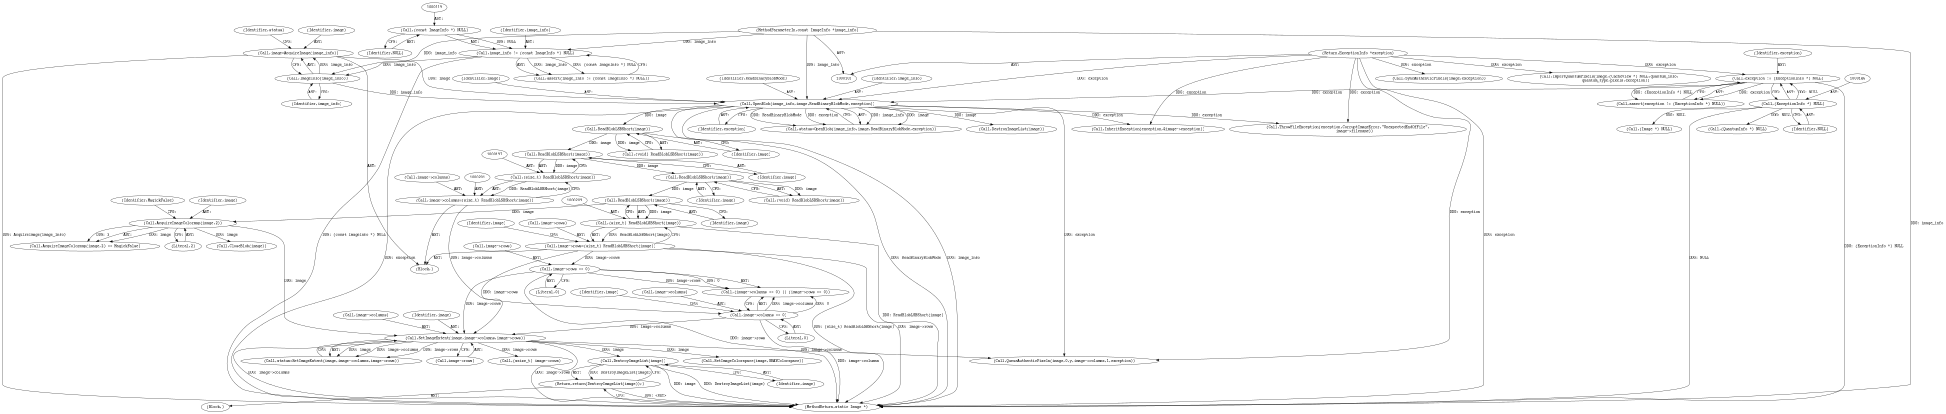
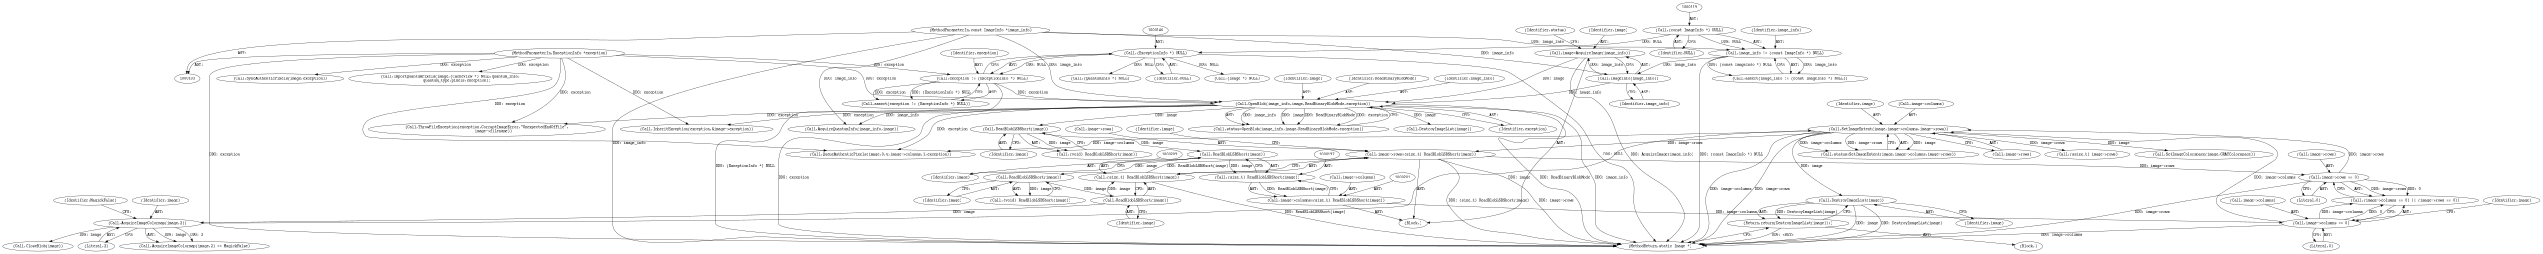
none -> (1436, 49)
(1358, 53) -> (559, 53)
none -> (852, 129)
none -> (2342, 194)
(498, 275) -> (1637, 143)
